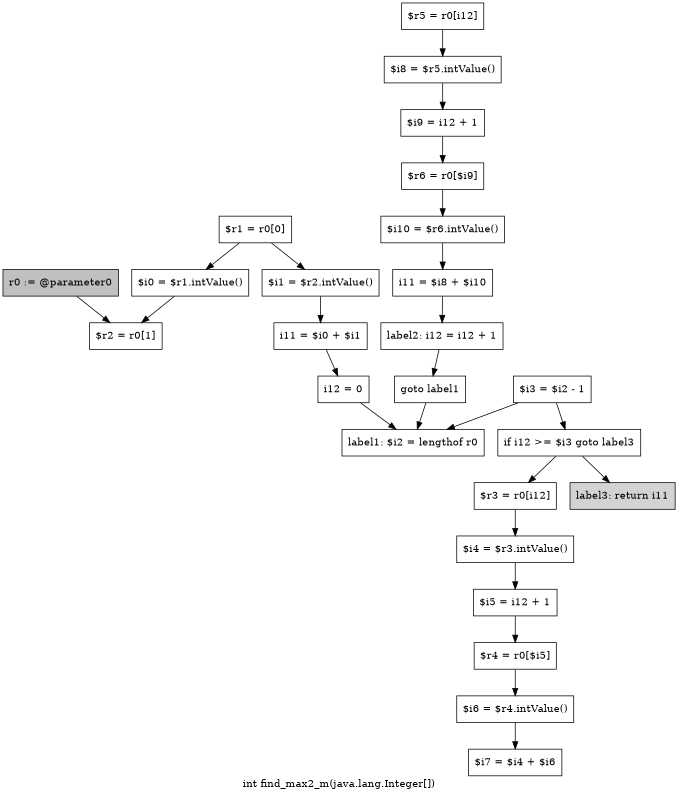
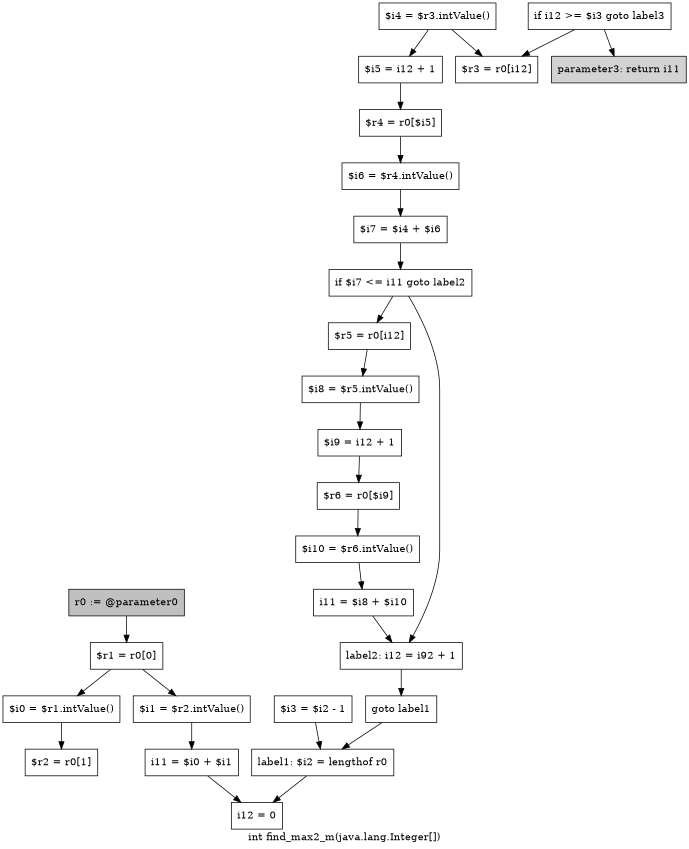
none -> (400, 283)
(90, 307) -> (127, 626)
(442, 336) -> (401, 656)
(560, 413) -> none
(375, 414) -> (293, 787)
(623, 496) -> (619, 70)
(515, 519) -> (464, 41)
